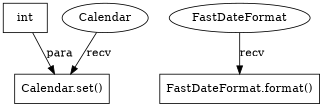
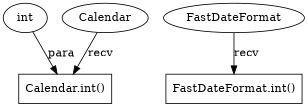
(25, 18) -> (25, 18)
(62, 89) -> (65, 89)
(240, 89) -> (234, 89)
